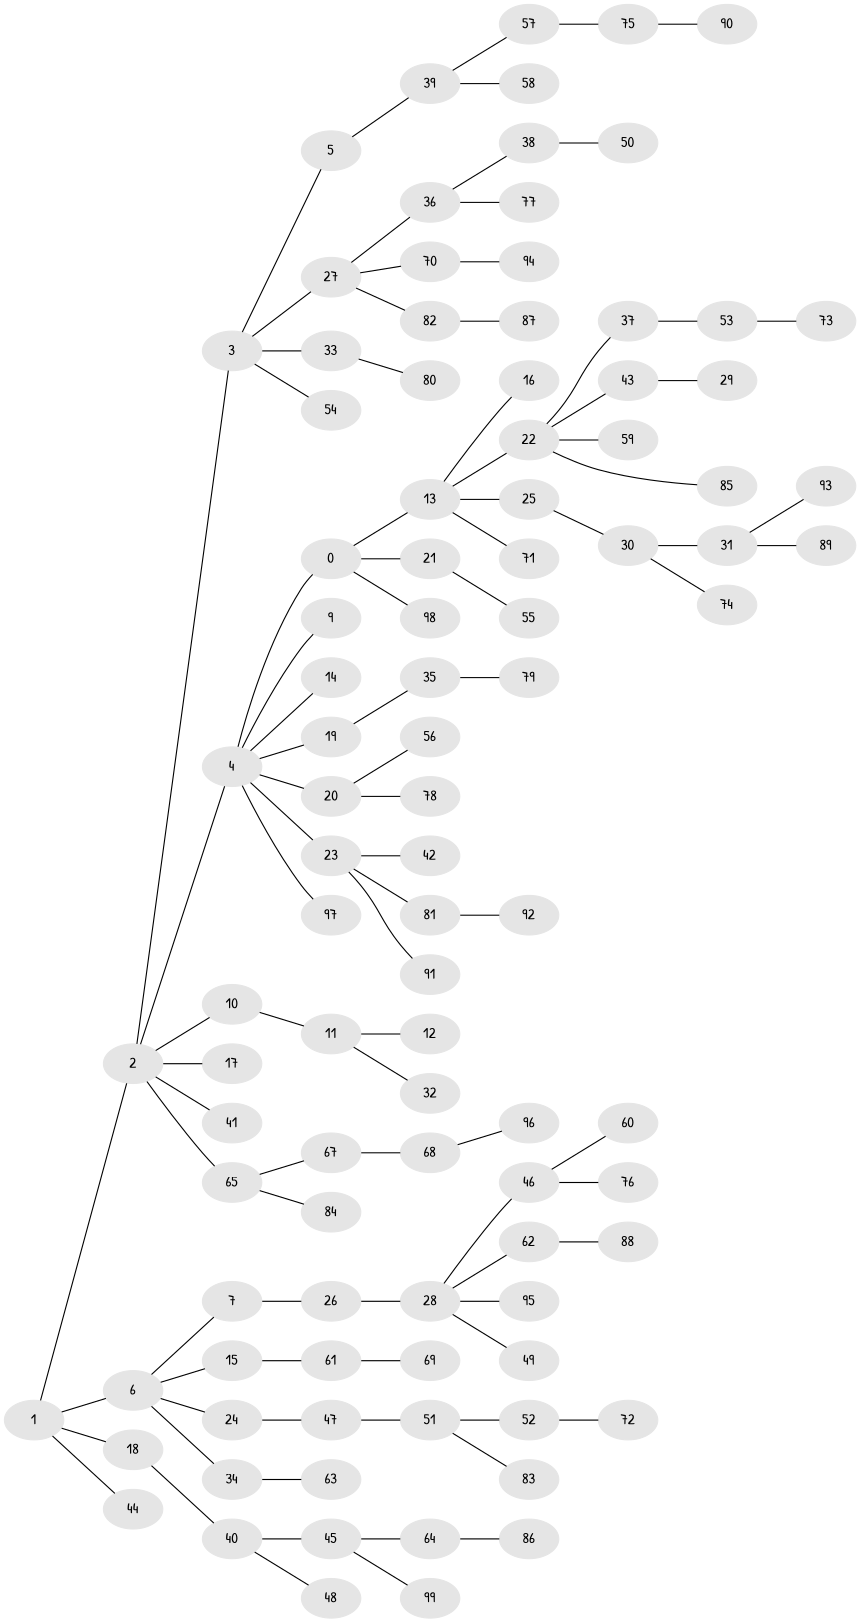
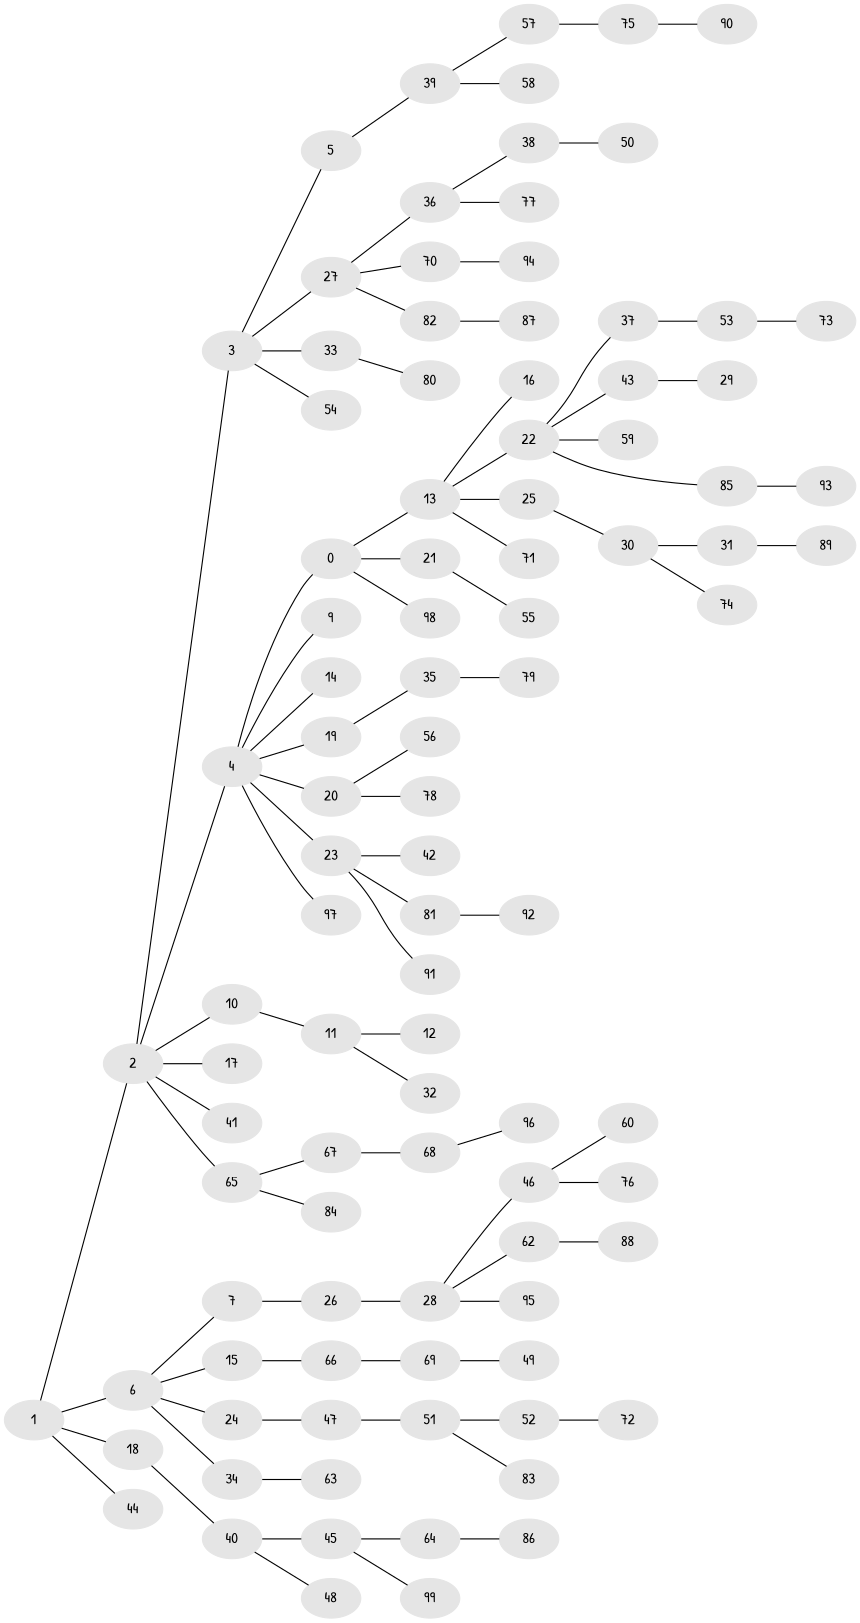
(777, 516) -> (777, 486)
(480, 1331) -> (480, 1361)
(331, 1361) -> (331, 1361)
